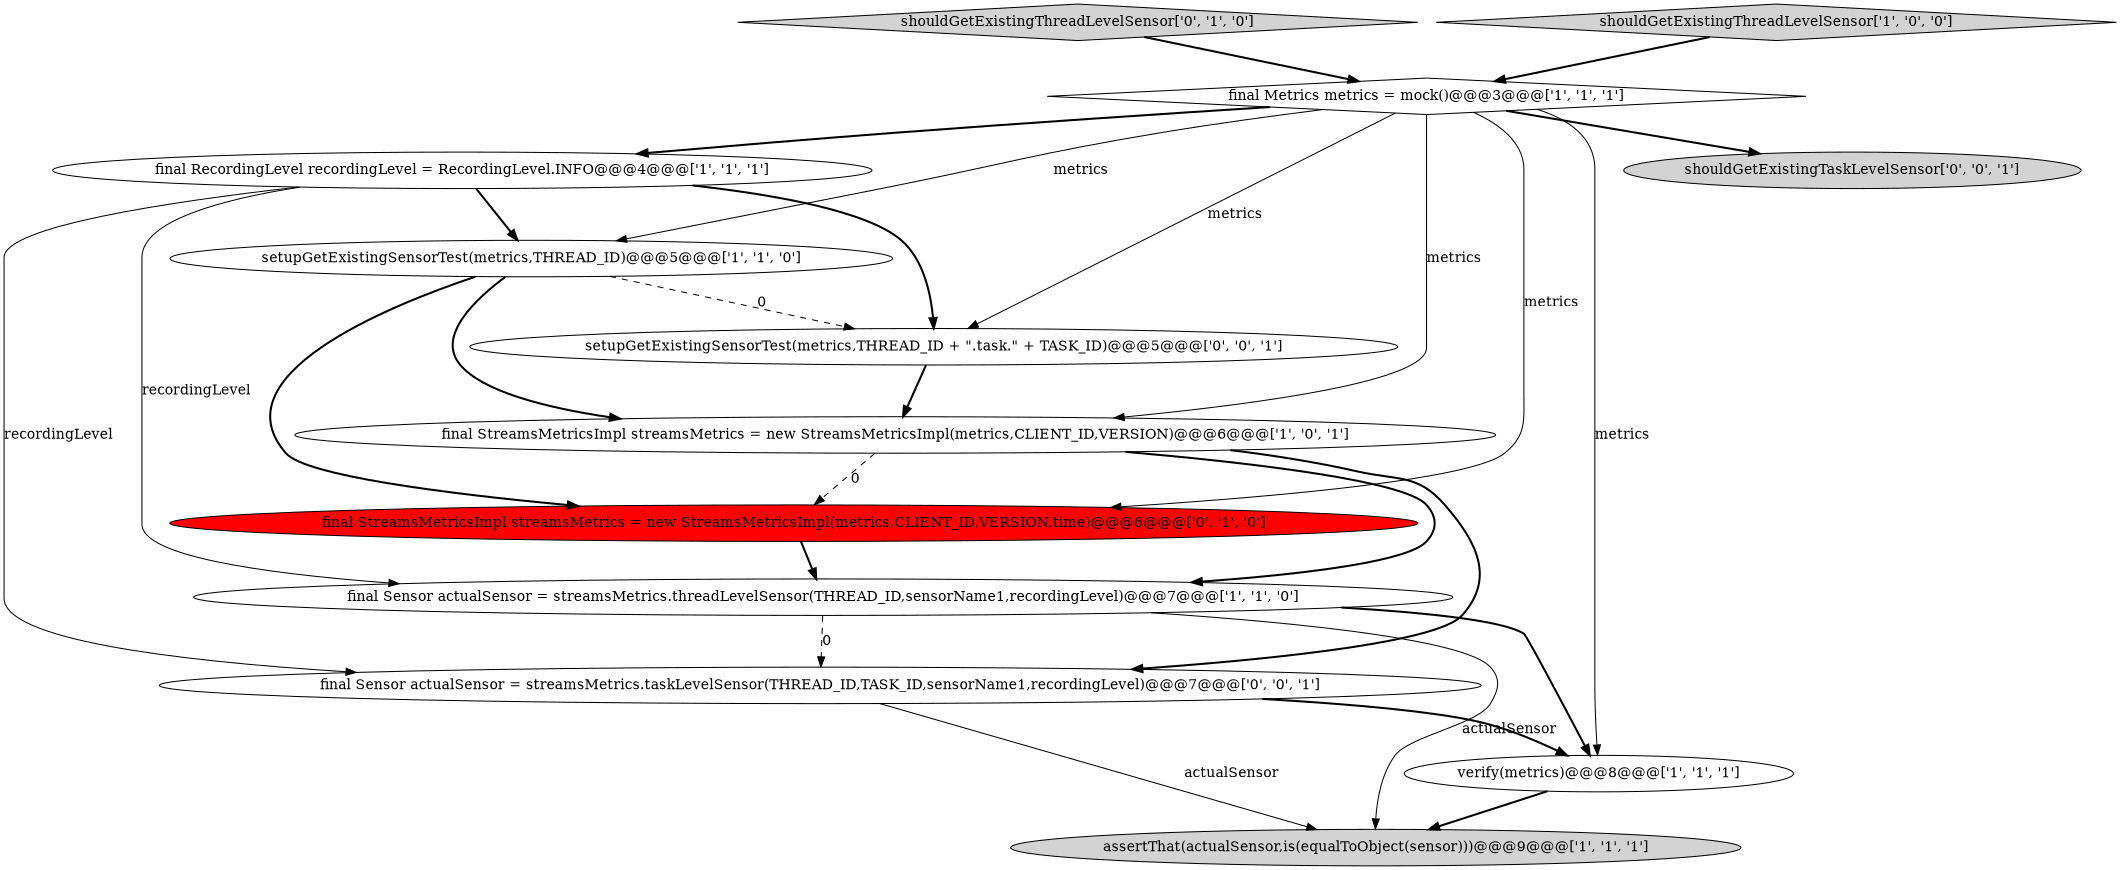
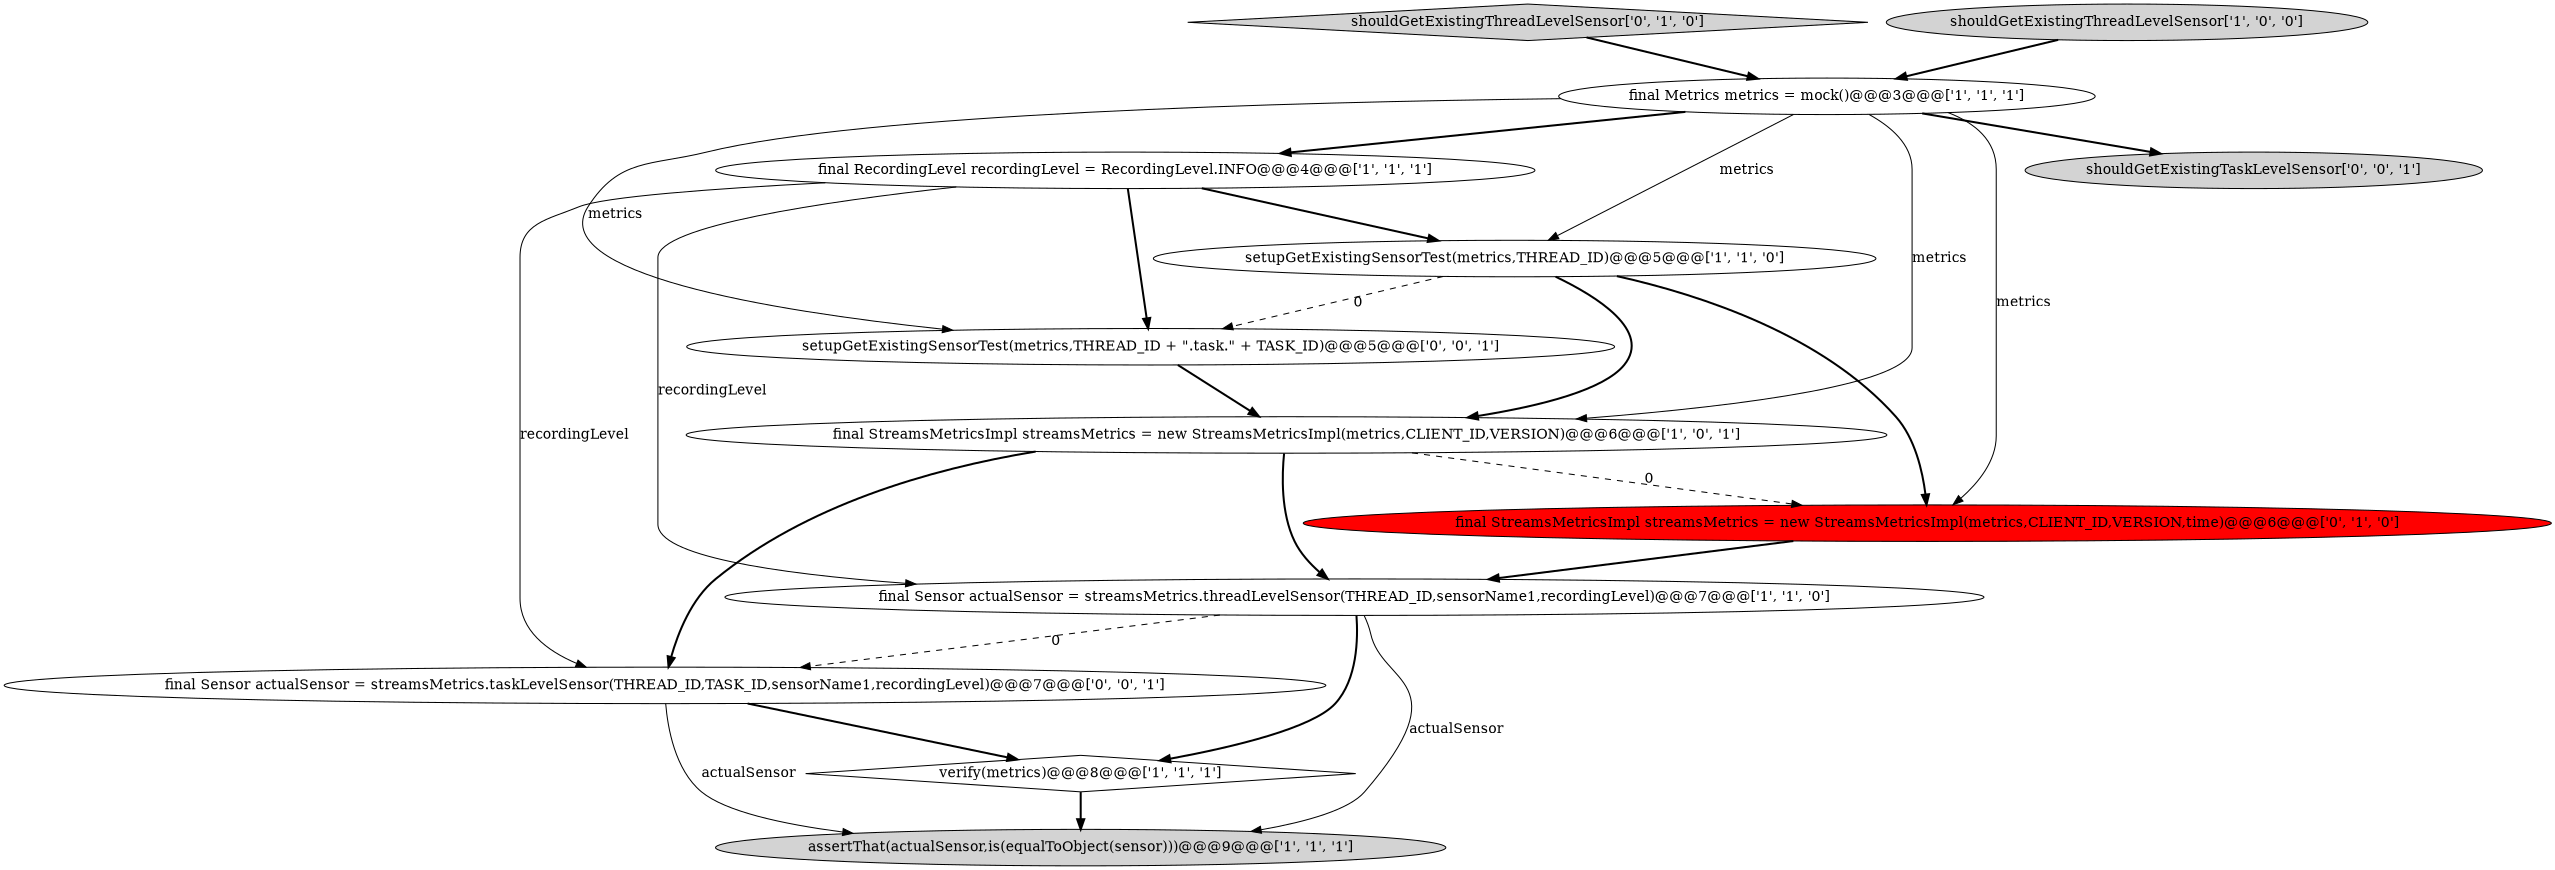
(1776, 22) -> (2127, 22)
(1427, 96) -> (1827, 96)
(1595, 412) -> none
(1599, 774) -> (1081, 774)
